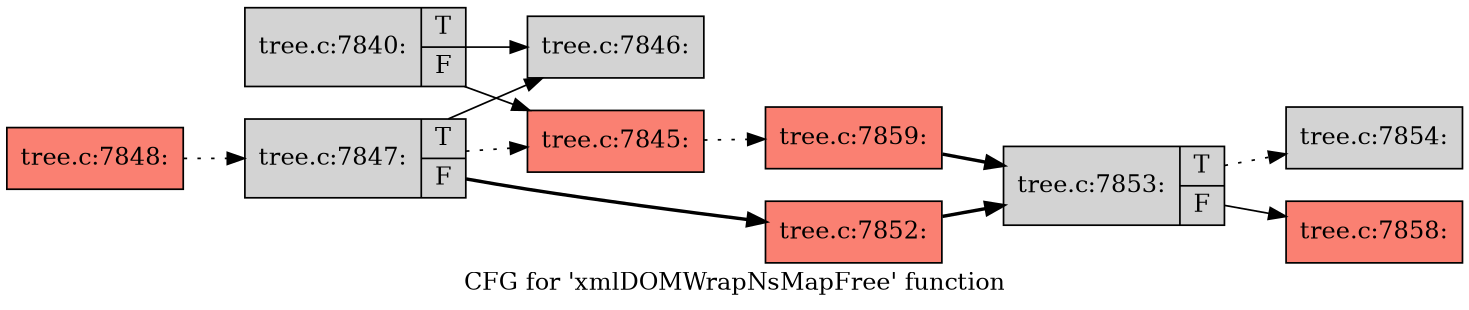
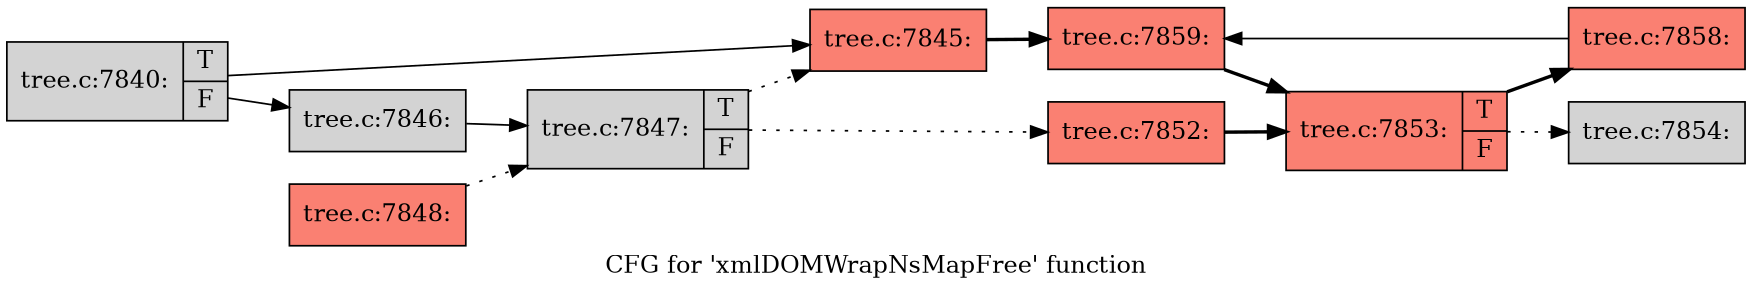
none -> (1405, 39)
(481, 105) -> (488, 124)
(726, 140) -> (1008, 39)
(1114, 186) -> (1397, 131)
(607, 201) -> (889, 131)
(1247, 209) -> (1530, 84)
